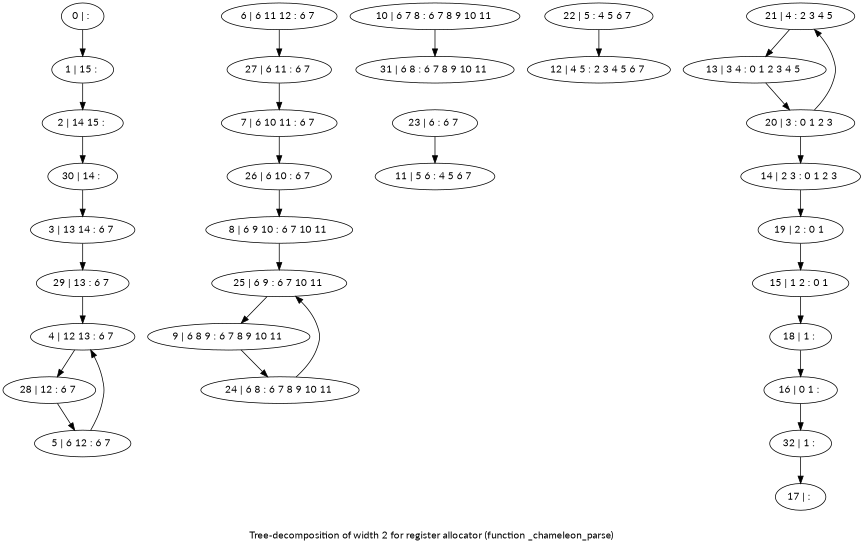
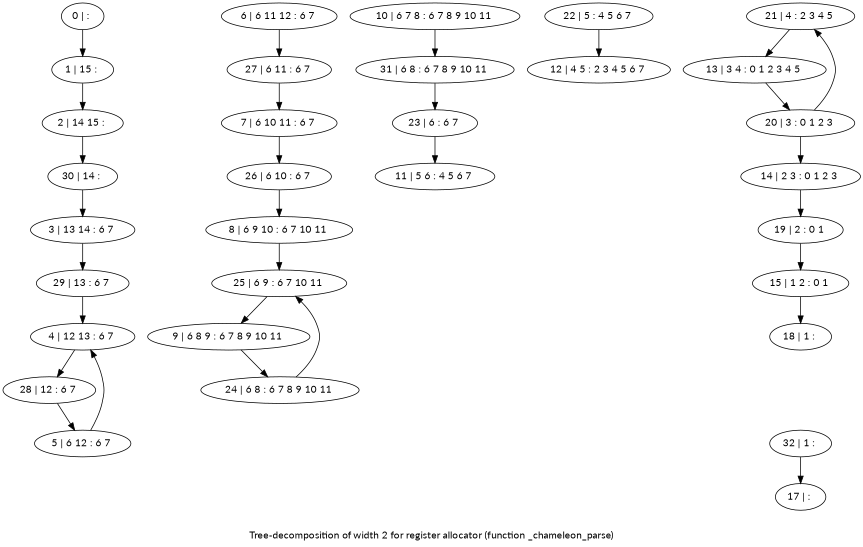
none -> (435, 93)
(801, 390) -> none
